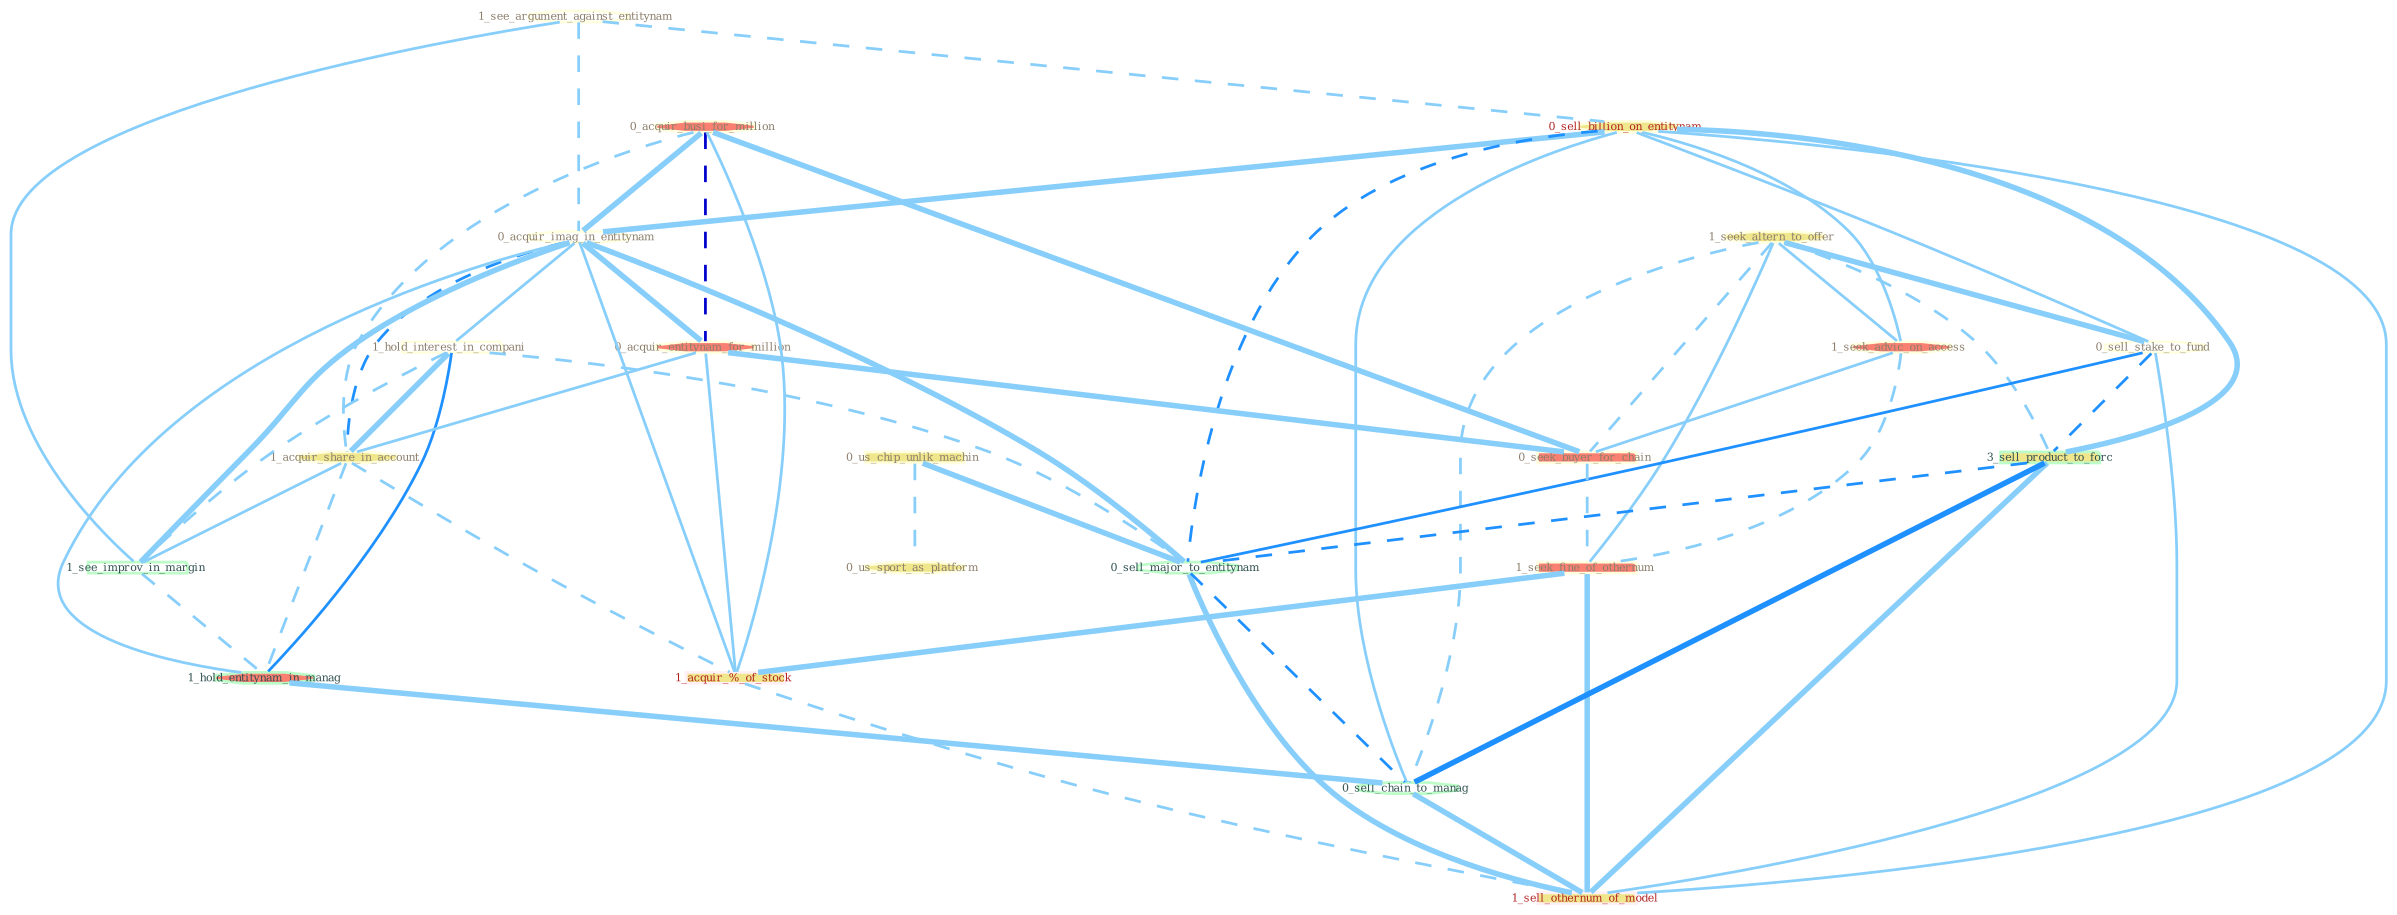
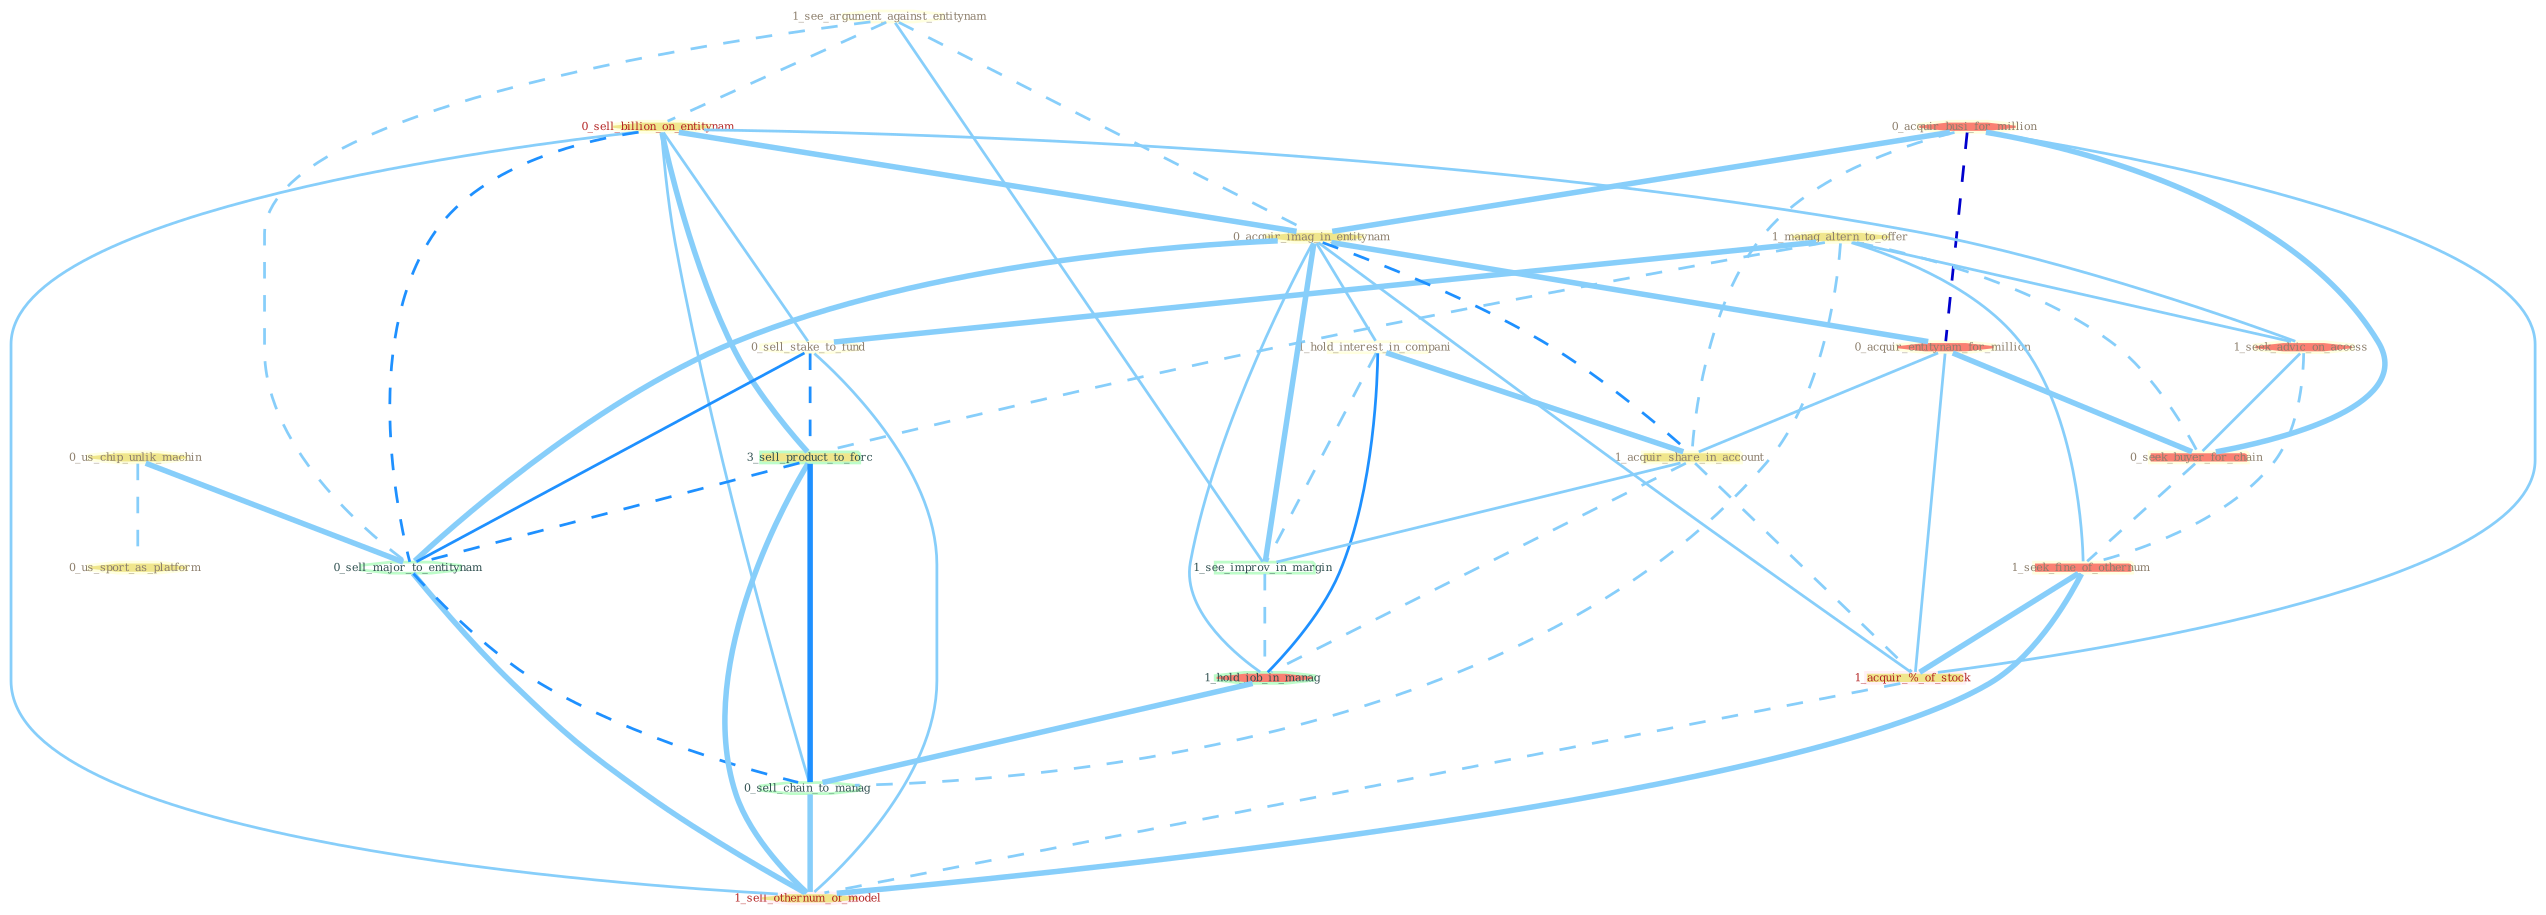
(579, 237) -> (1314, 237)
(1775, 237) -> (1841, 237)
(852, 411) -> (364, 139)
(347, 457) -> (1692, 457)
(915, 457) -> (138, 457)
(265, 678) -> (1265, 678)
(1587, 898) -> (810, 898)
